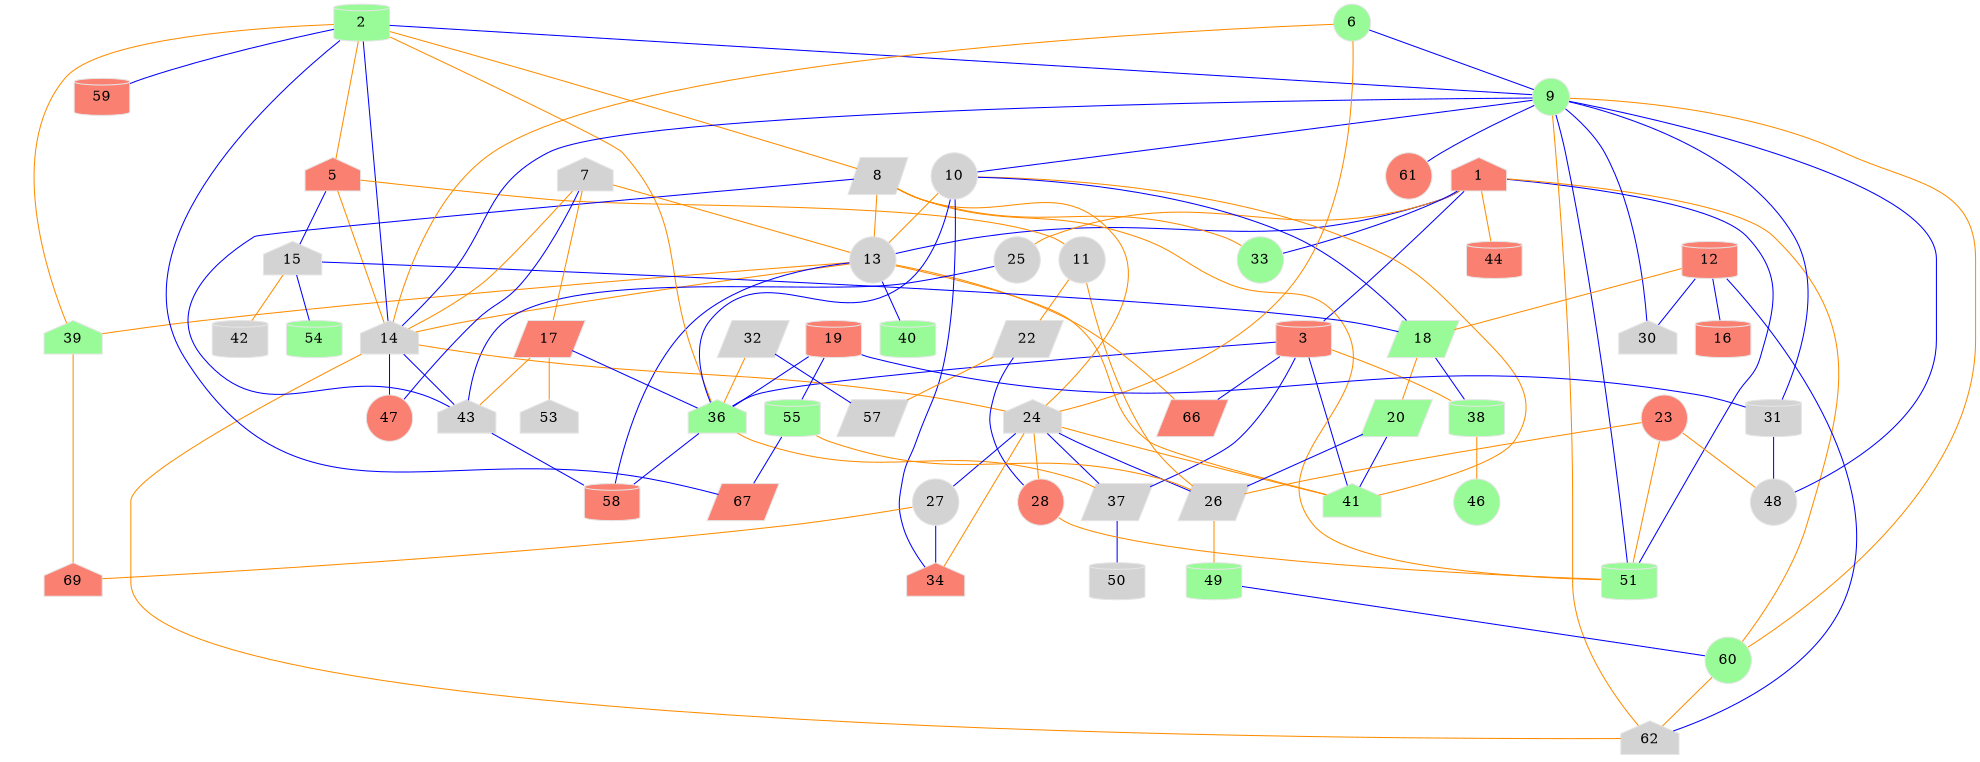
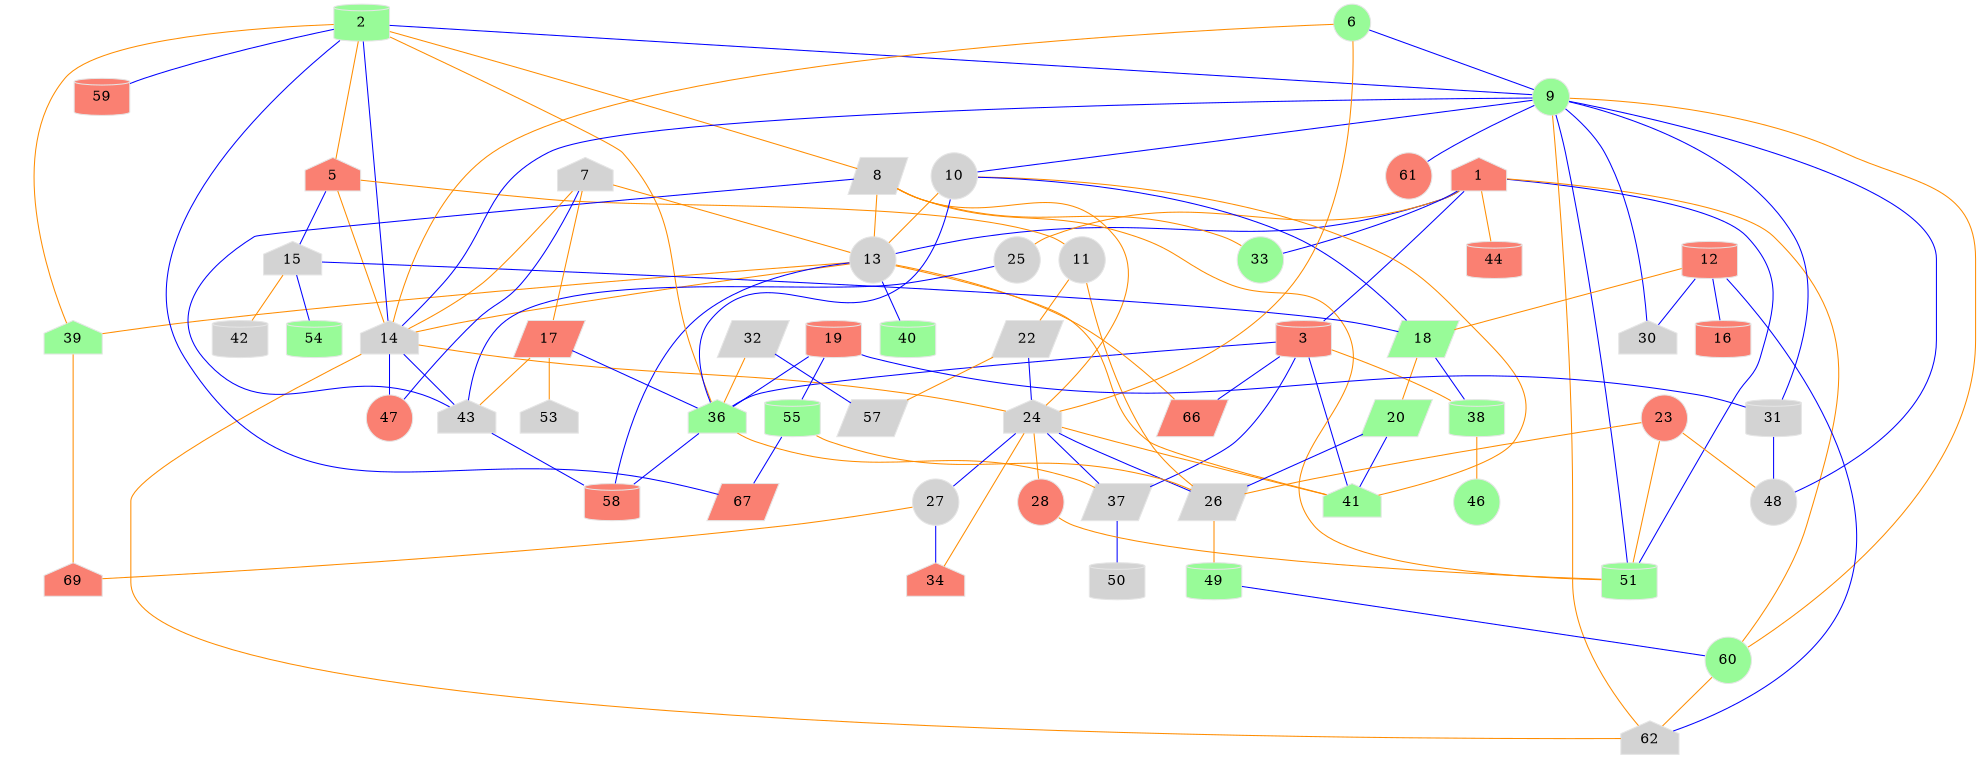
(930, 407) -> none
(990, 424) -> (1030, 379)
